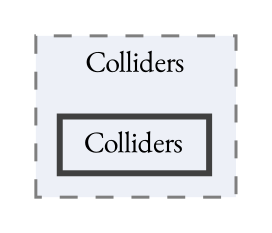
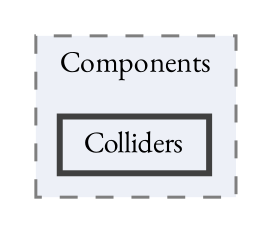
(136, 64) -> (136, 64)
